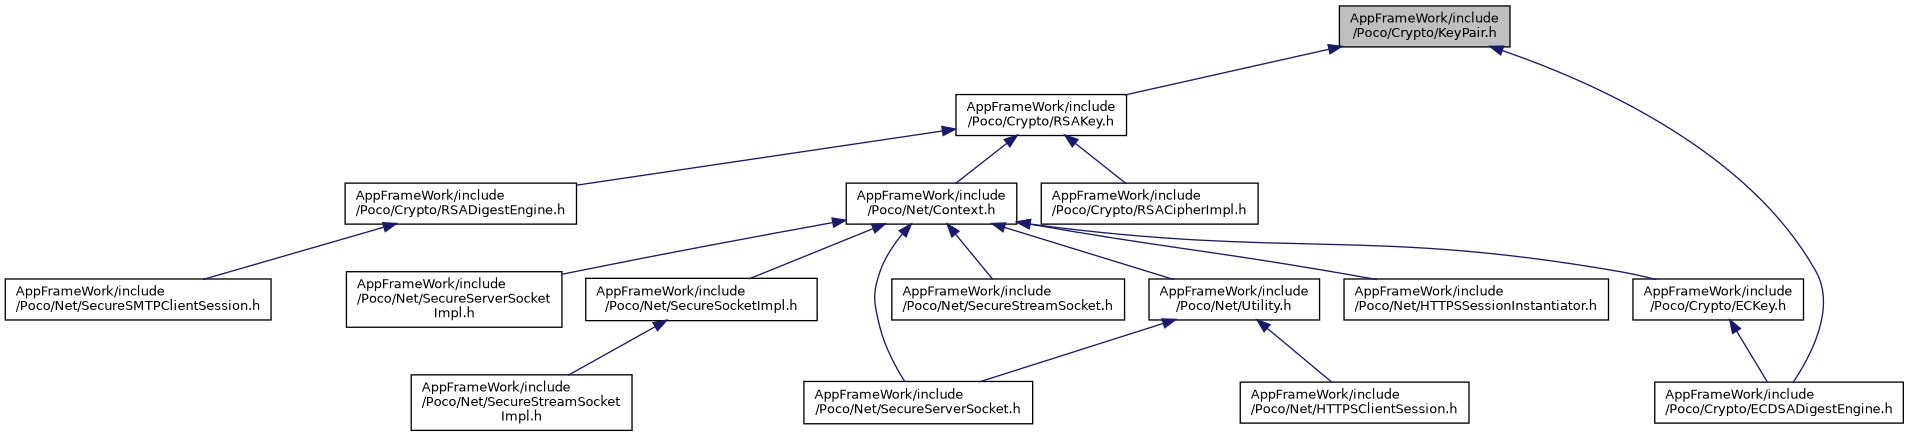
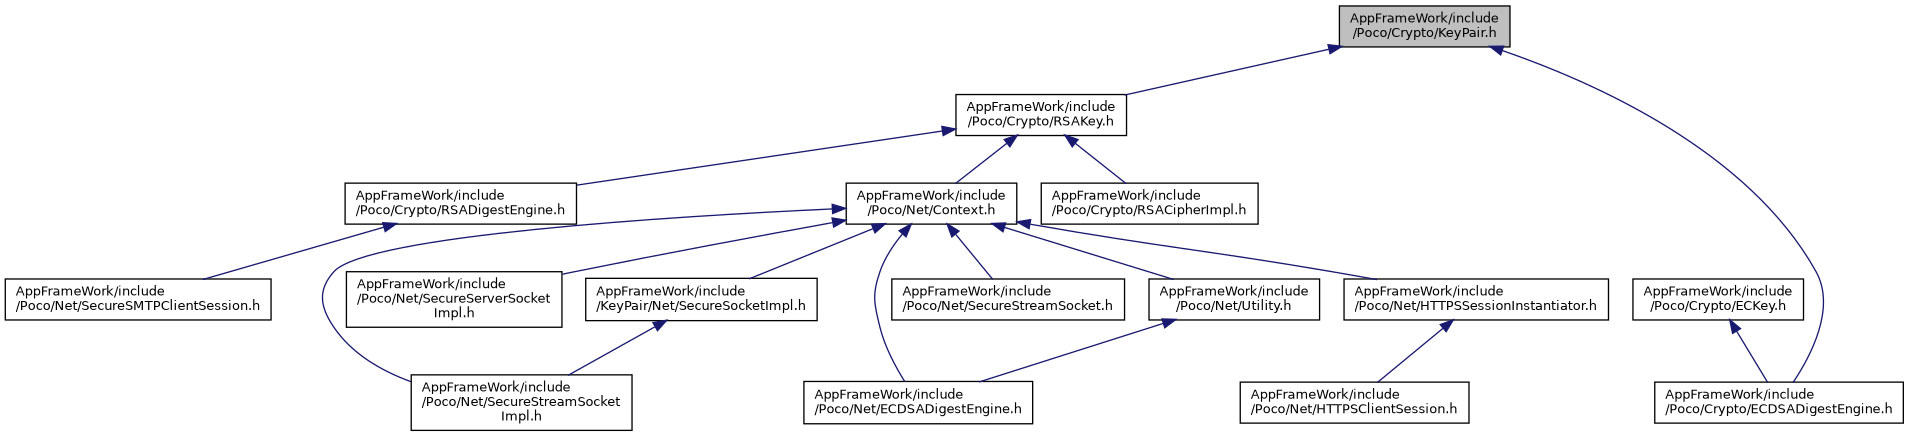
(1344, 245) -> (502, 233)
(701, 299) -> (701, 299)
(1300, 355) -> (1410, 355)
(918, 403) -> (918, 403)
